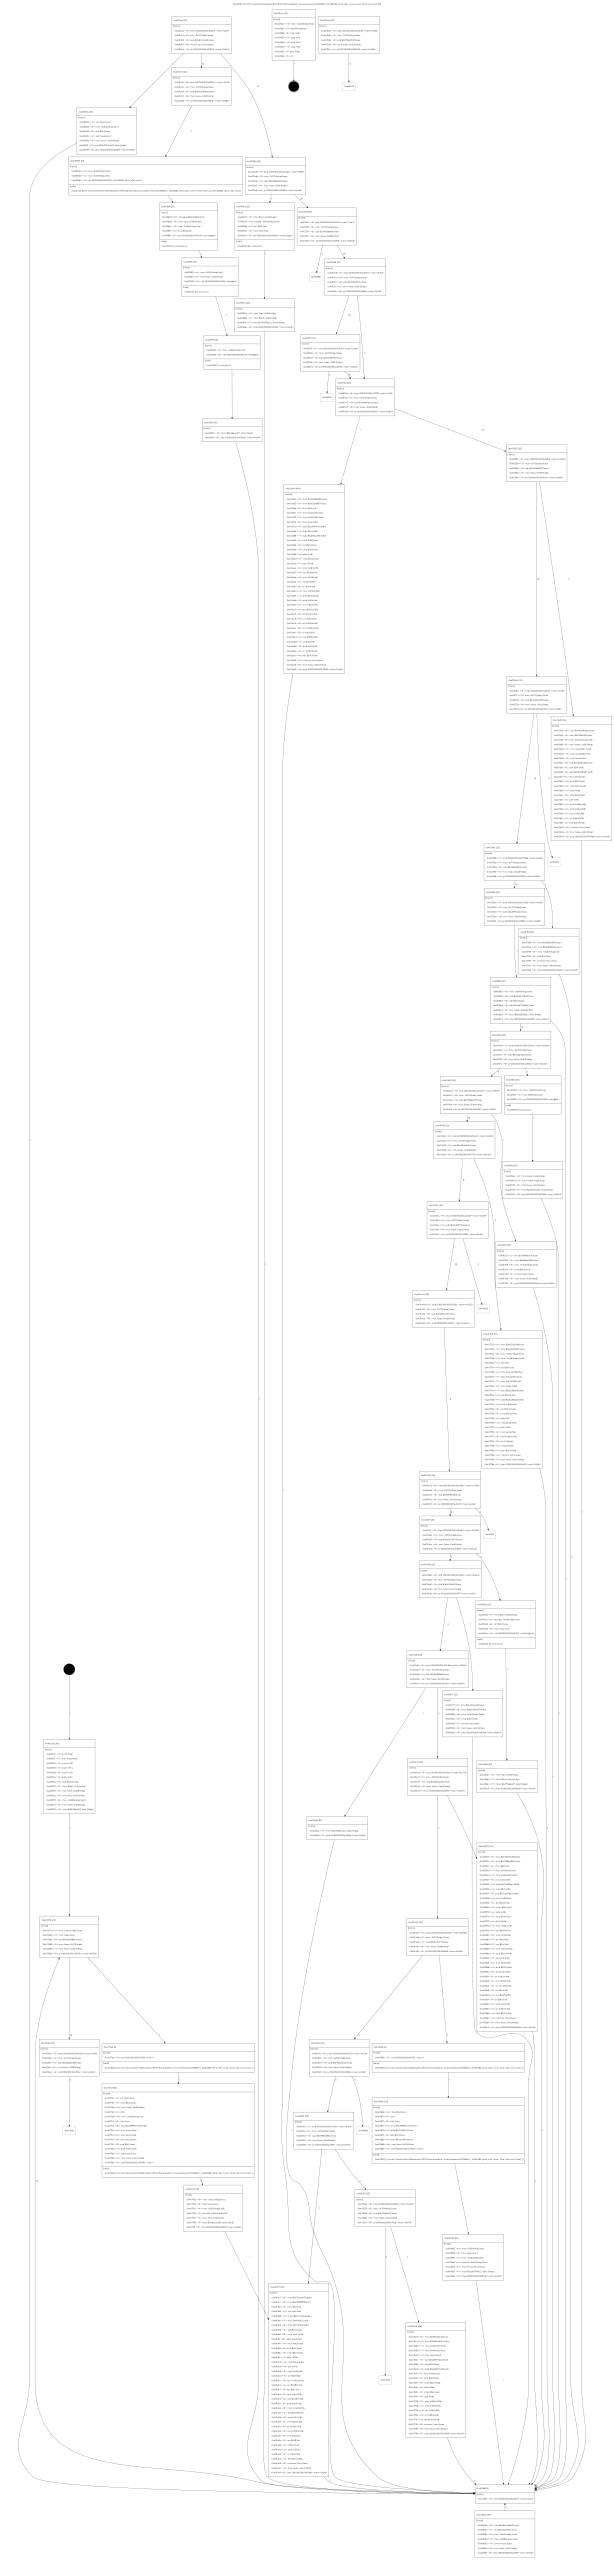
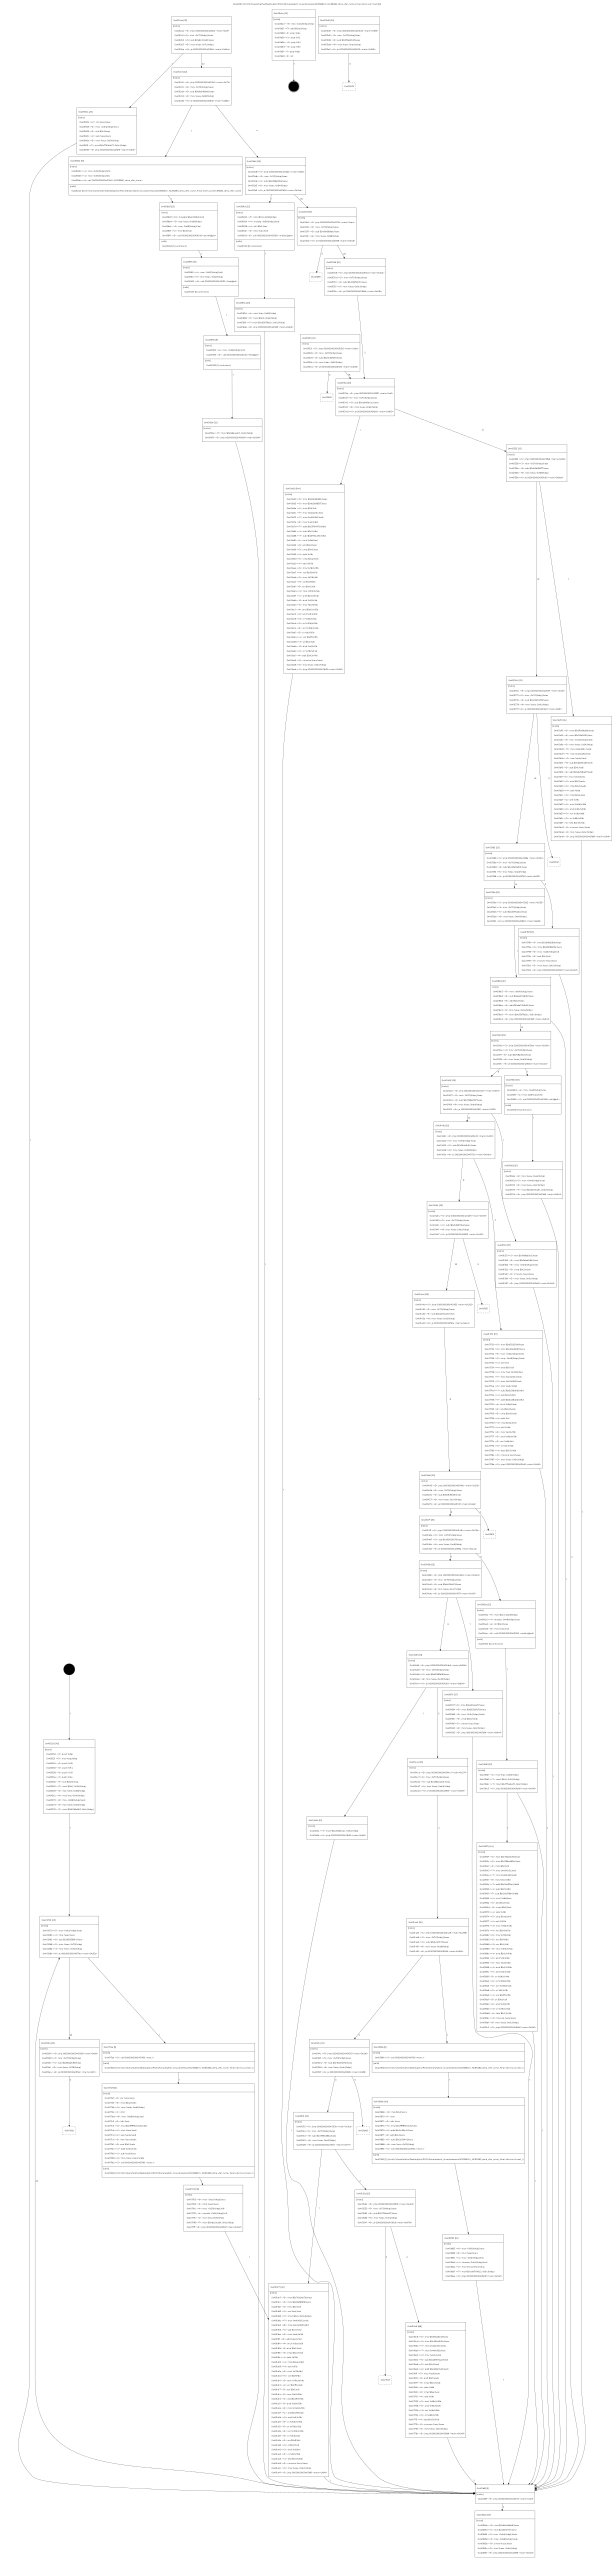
(255, 100) -> (236, 131)
(343, 314) -> none
(462, 1826) -> (507, 1817)
(505, 2508) -> (502, 2506)
